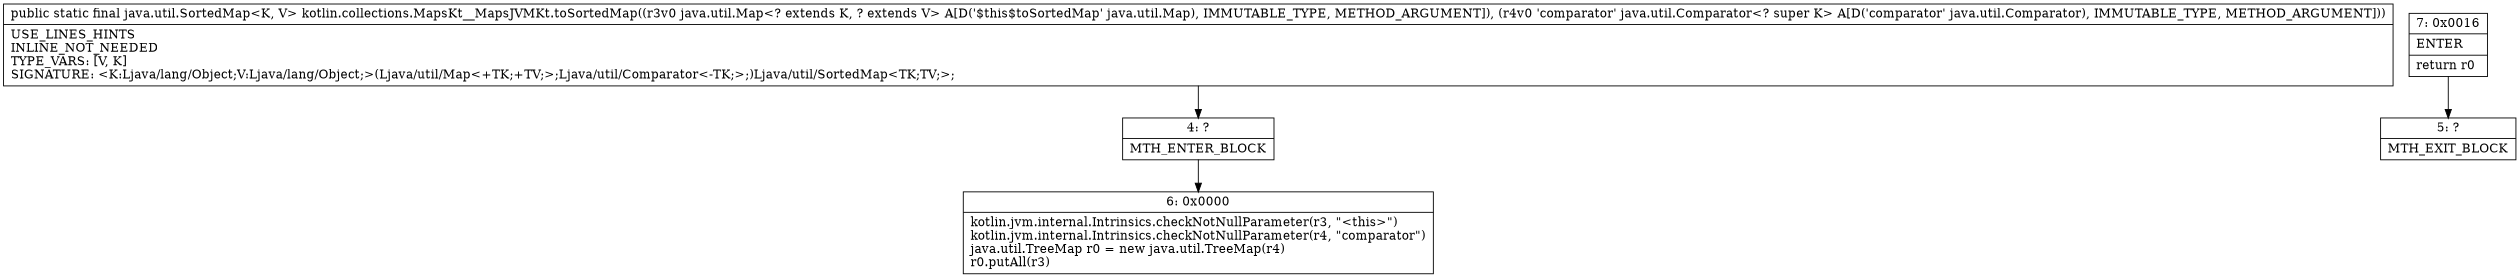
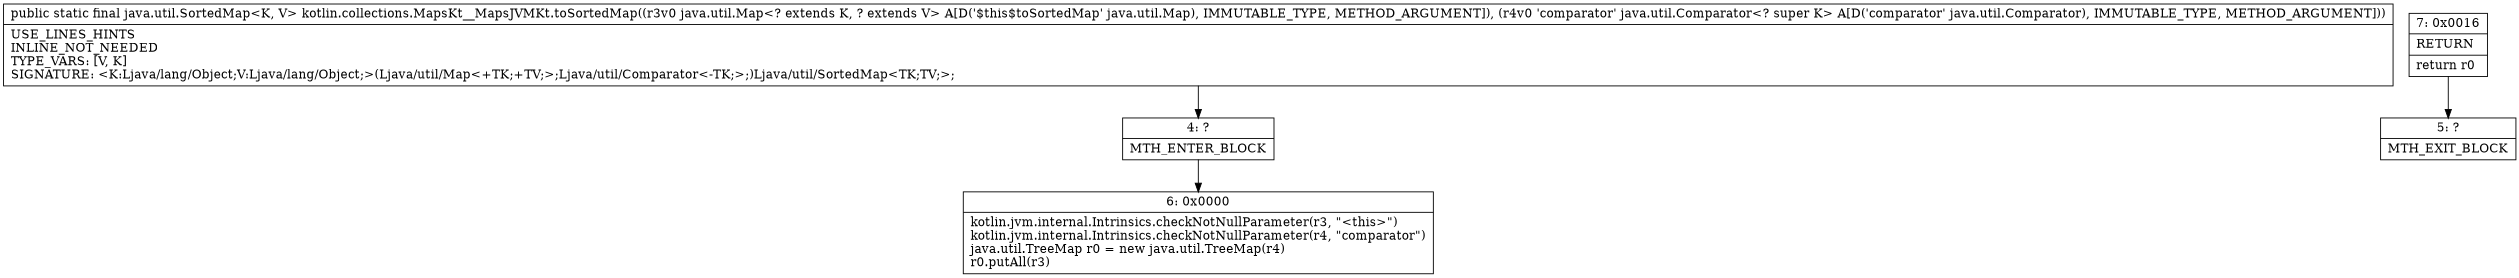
(2440, 44) -> (2445, 44)
